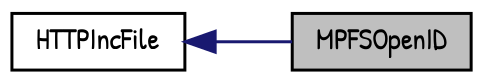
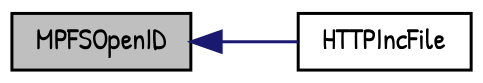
(254, 42) -> (260, 42)
